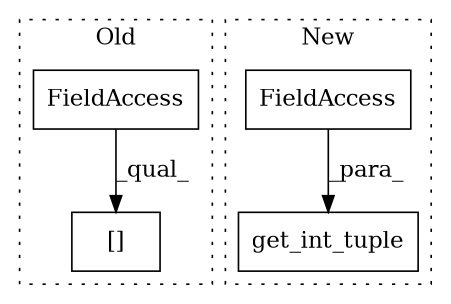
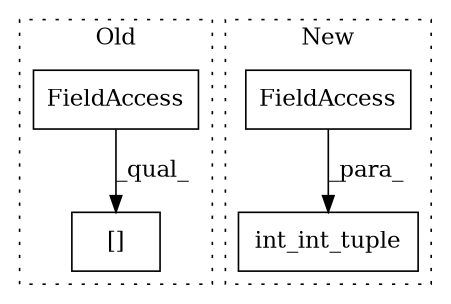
(328, 242) -> (328, 242)
